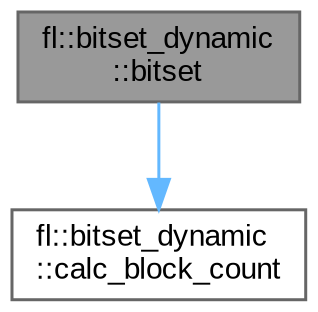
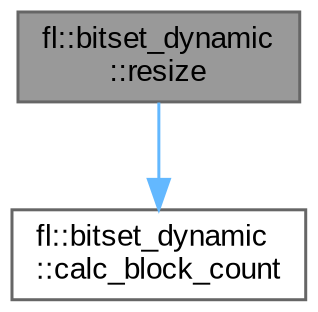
(159, 57) -> (159, 57)
